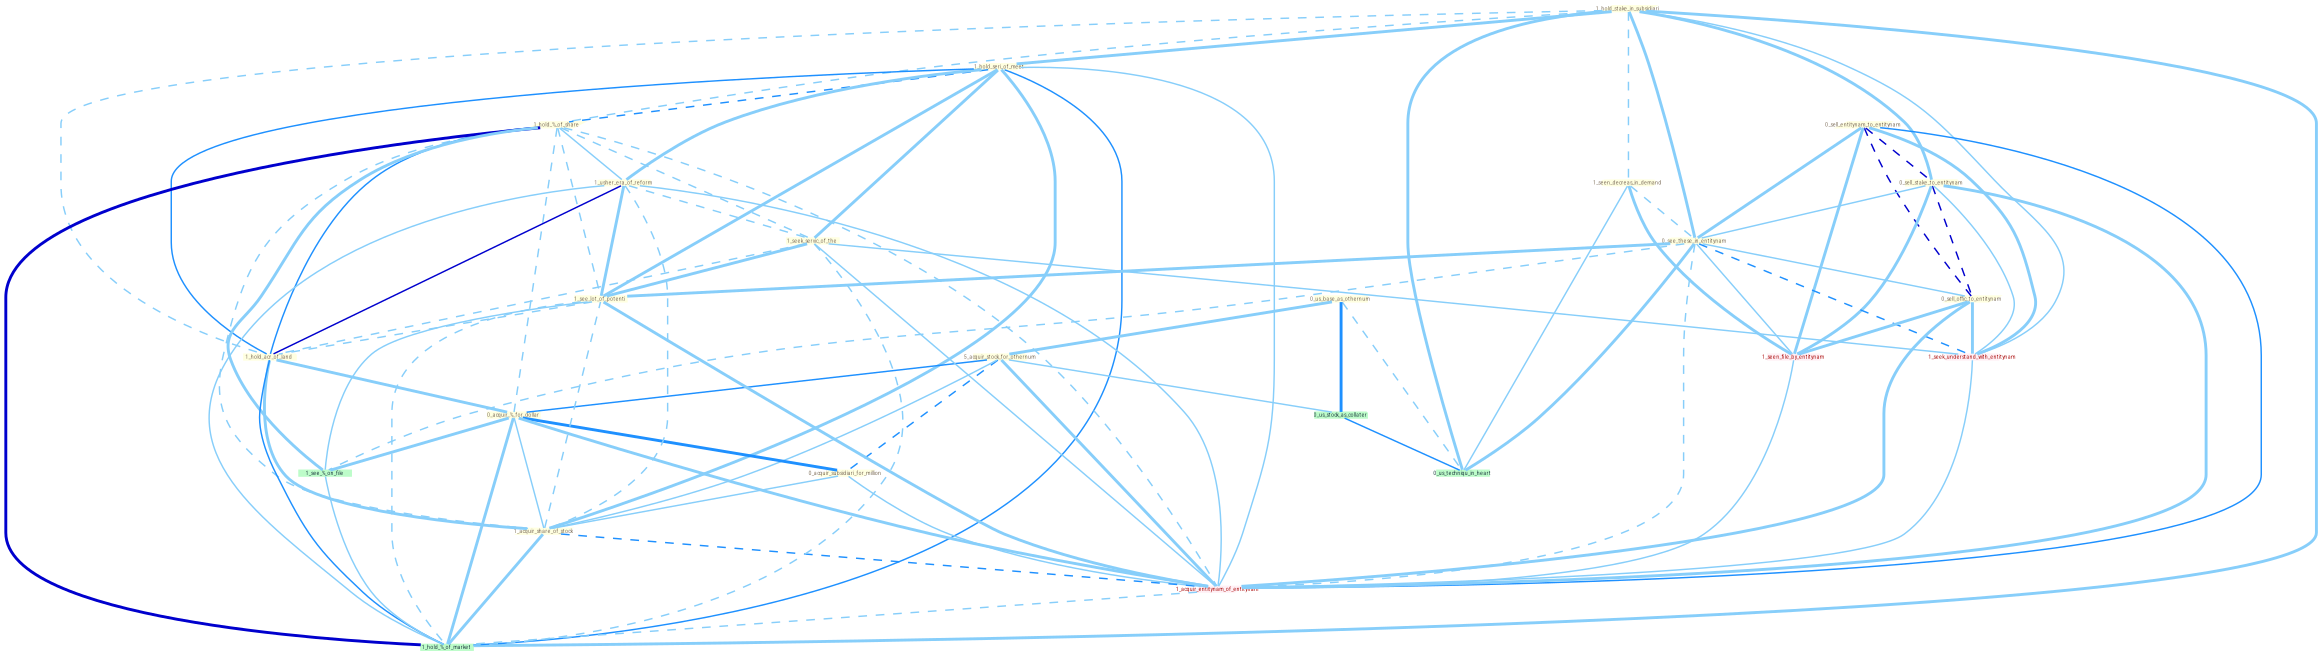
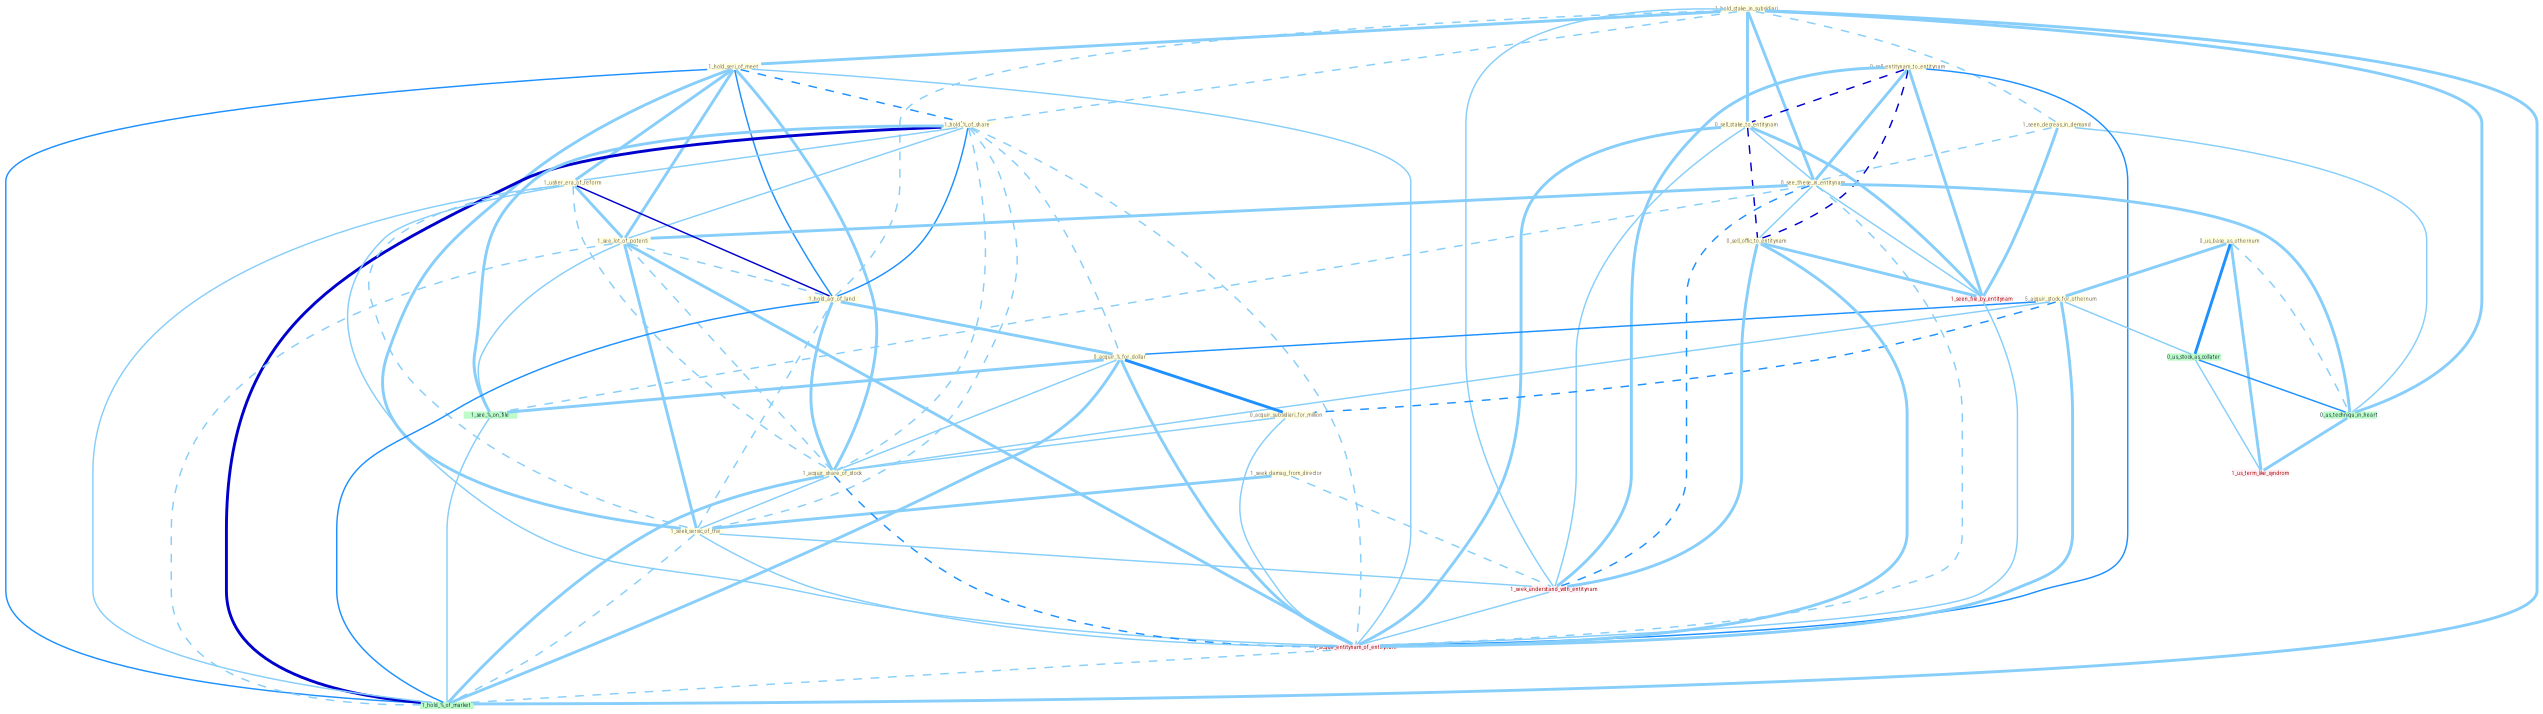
(580, 216) -> (796, 183)
none -> (1287, 473)
none -> (2261, 473)
none -> (765, 502)
